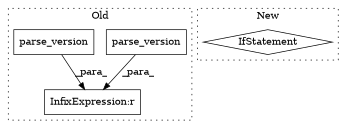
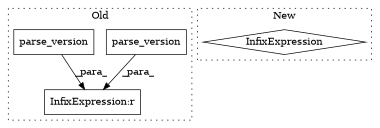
(268, 42) -> (284, 42)
